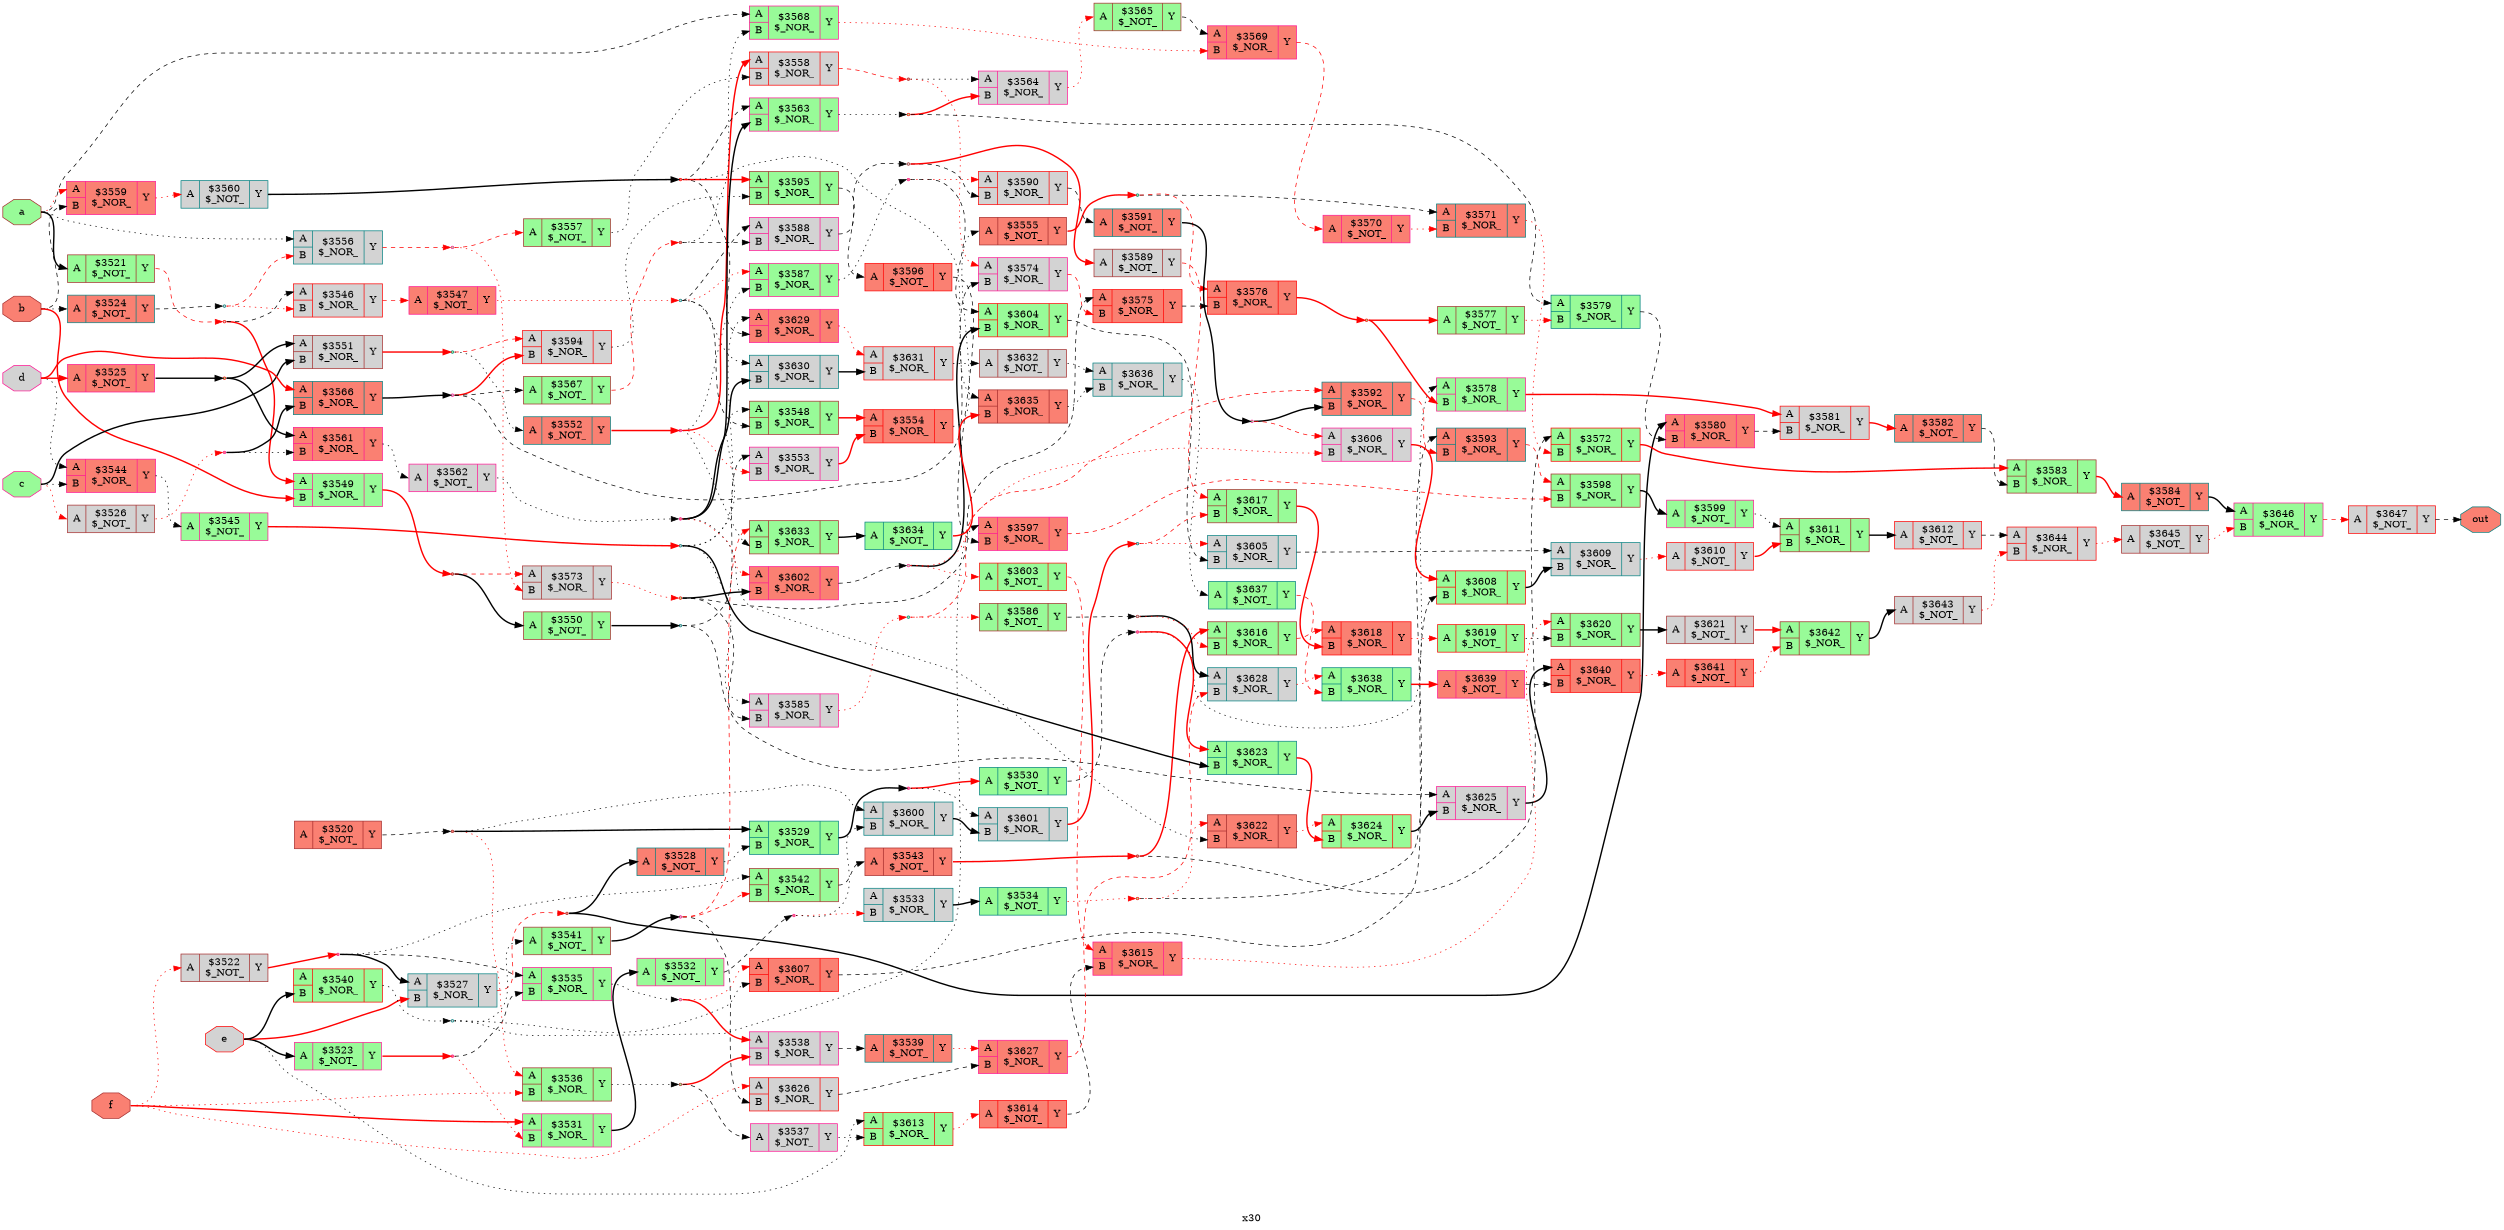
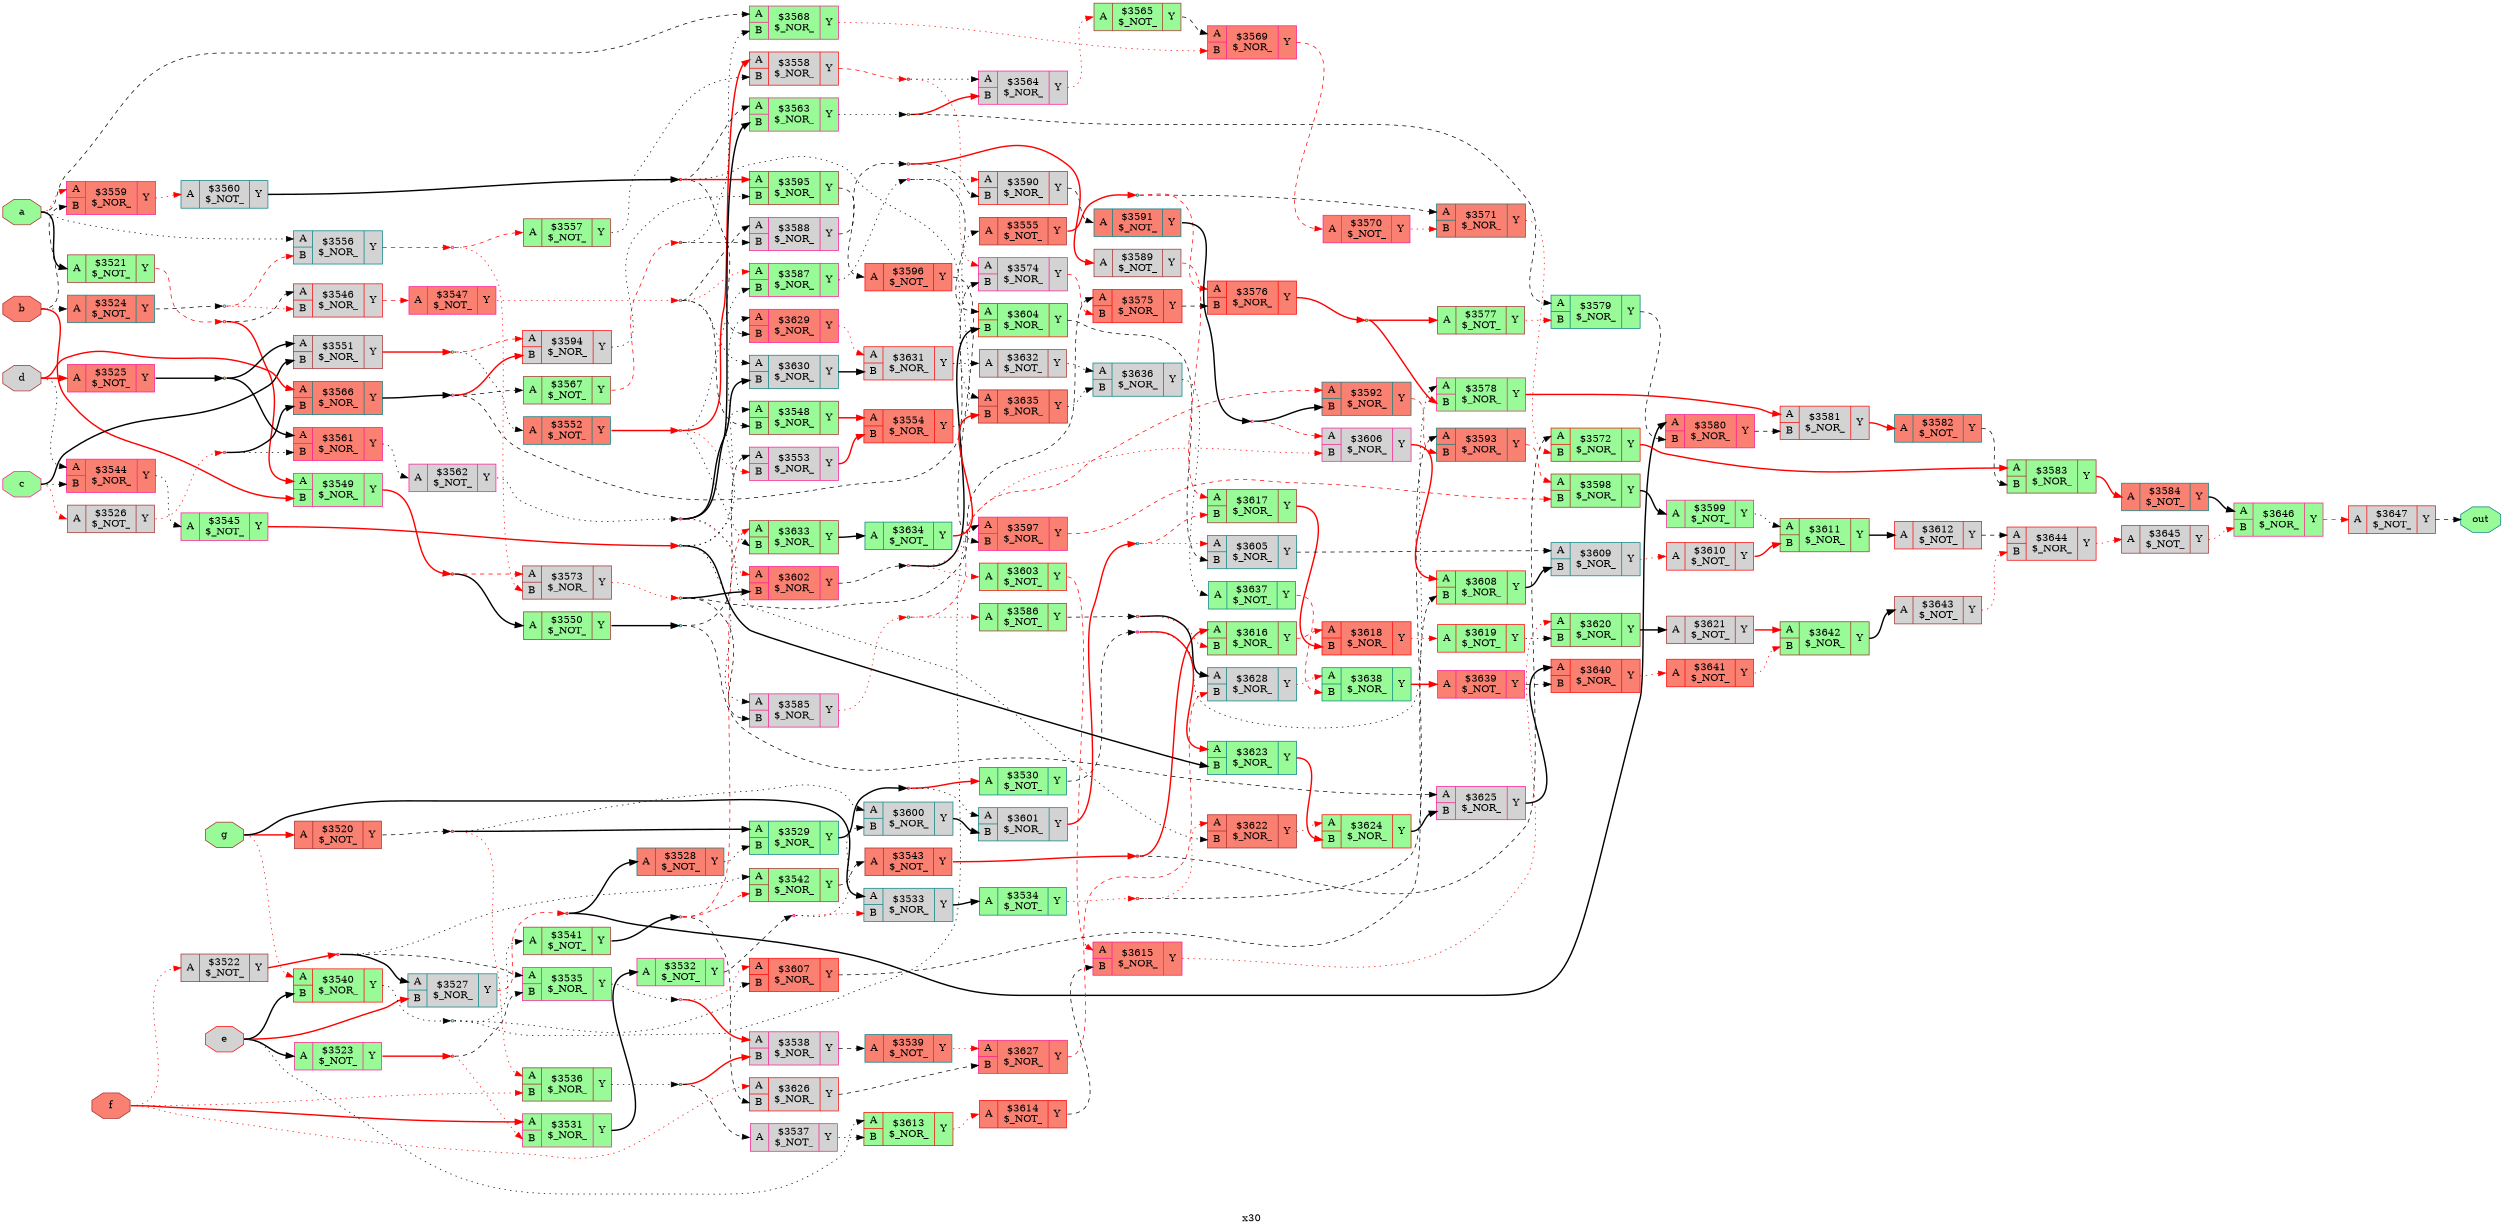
(22, 378) -> (22, 378)
(2481, 520) -> (2481, 520)
none -> (224, 835)
